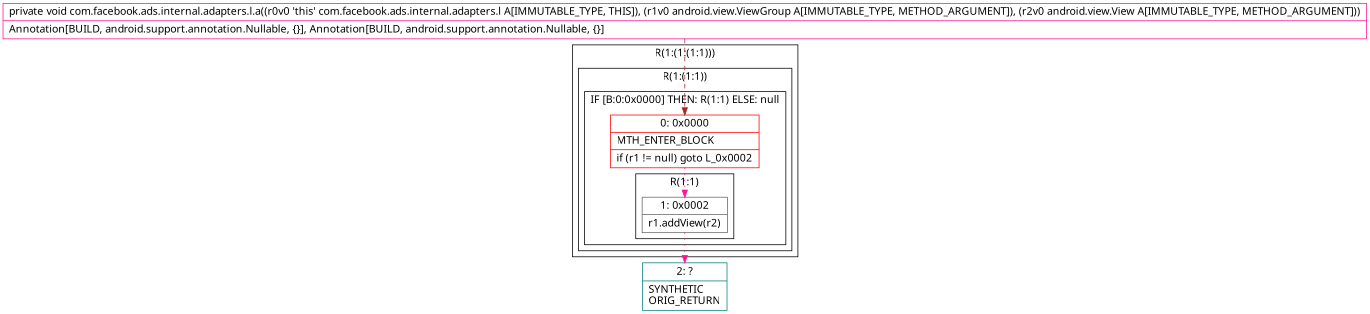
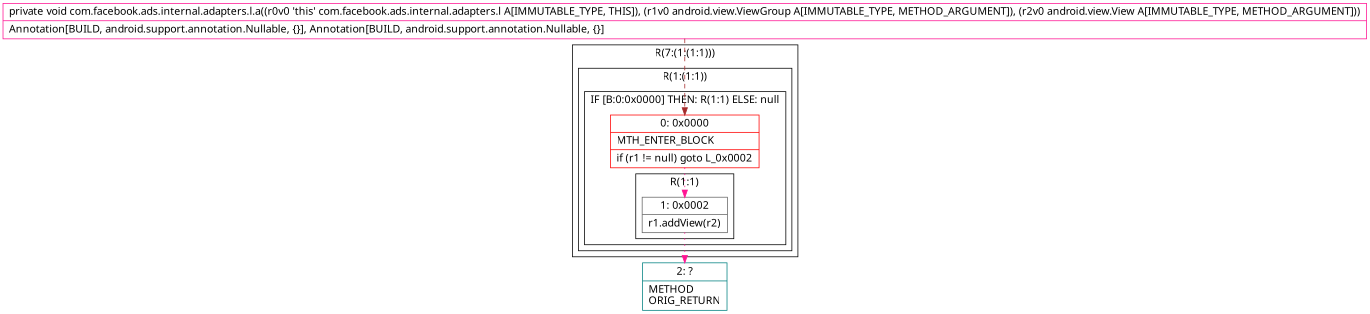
(685, 54) -> (685, 54)
(676, 290) -> (672, 290)
